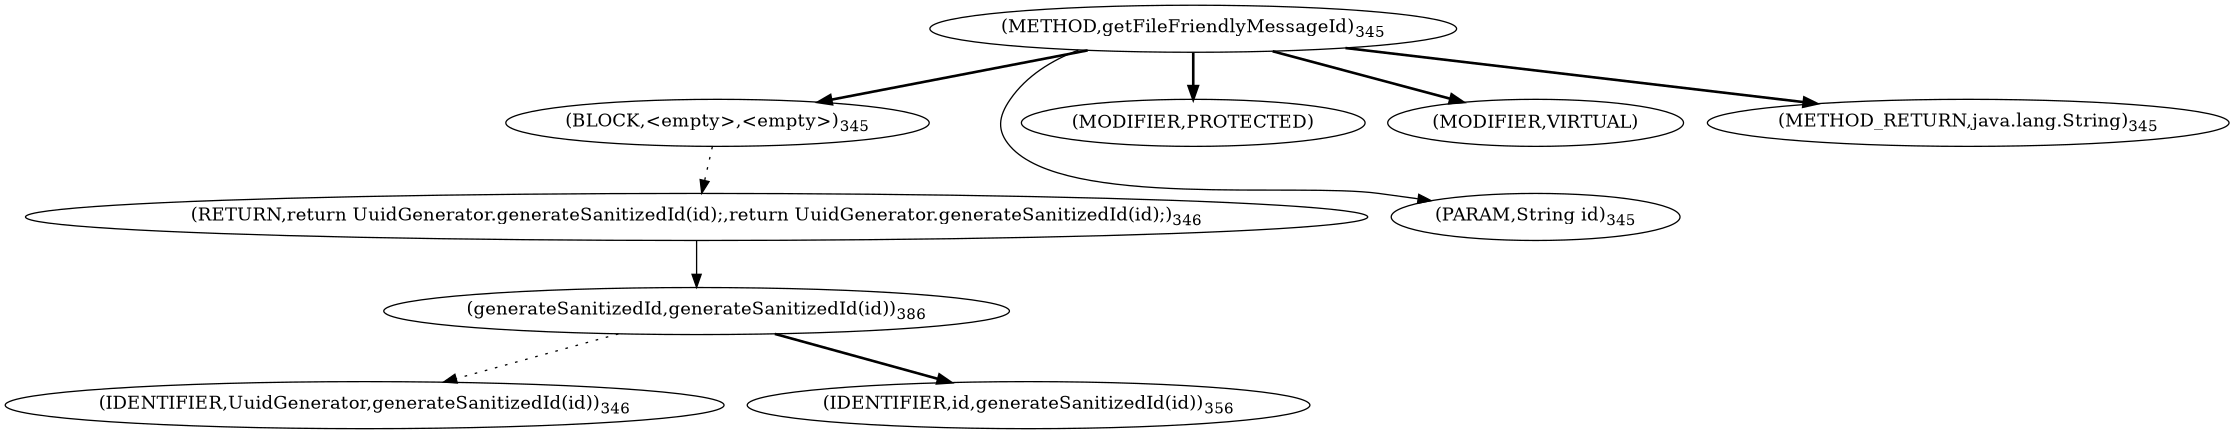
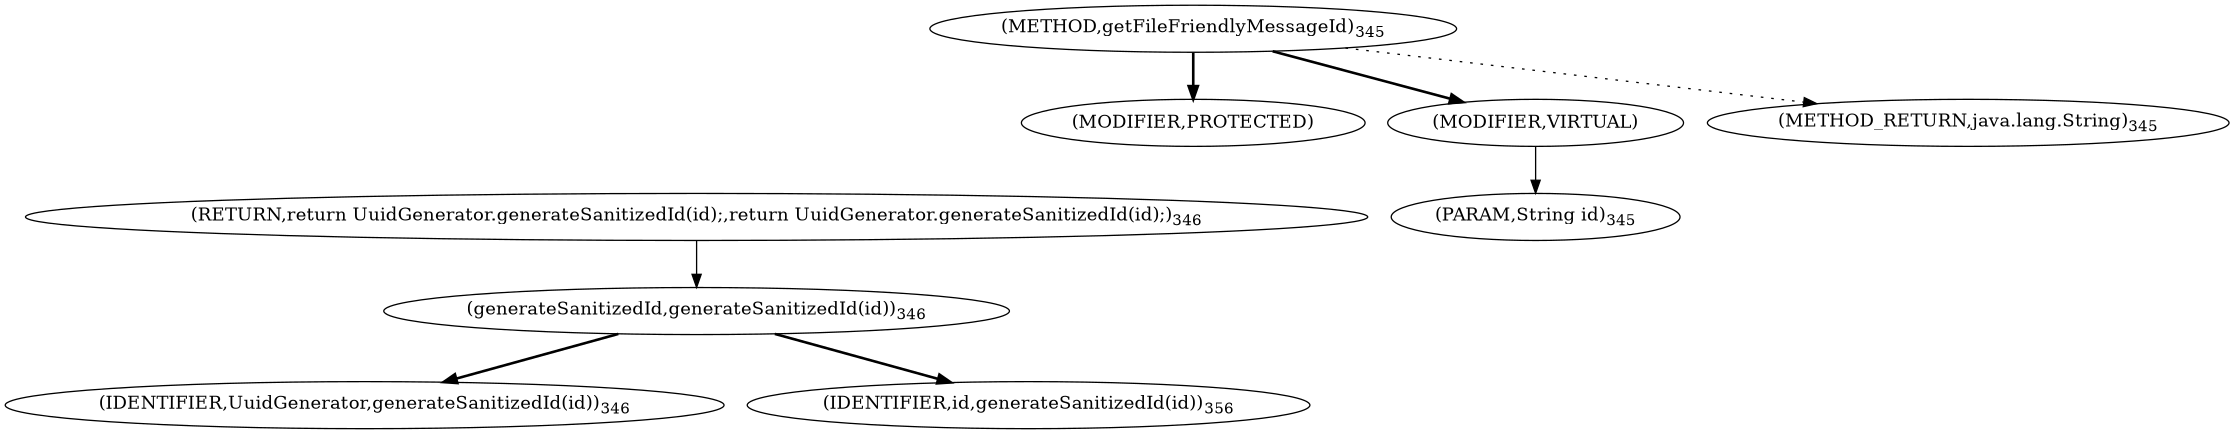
(1574, 75) -> (1574, 75)
(718, 123) -> none
(1142, 186) -> (1536, 163)
(912, 309) -> (912, 309)
(537, 356) -> (537, 356)
